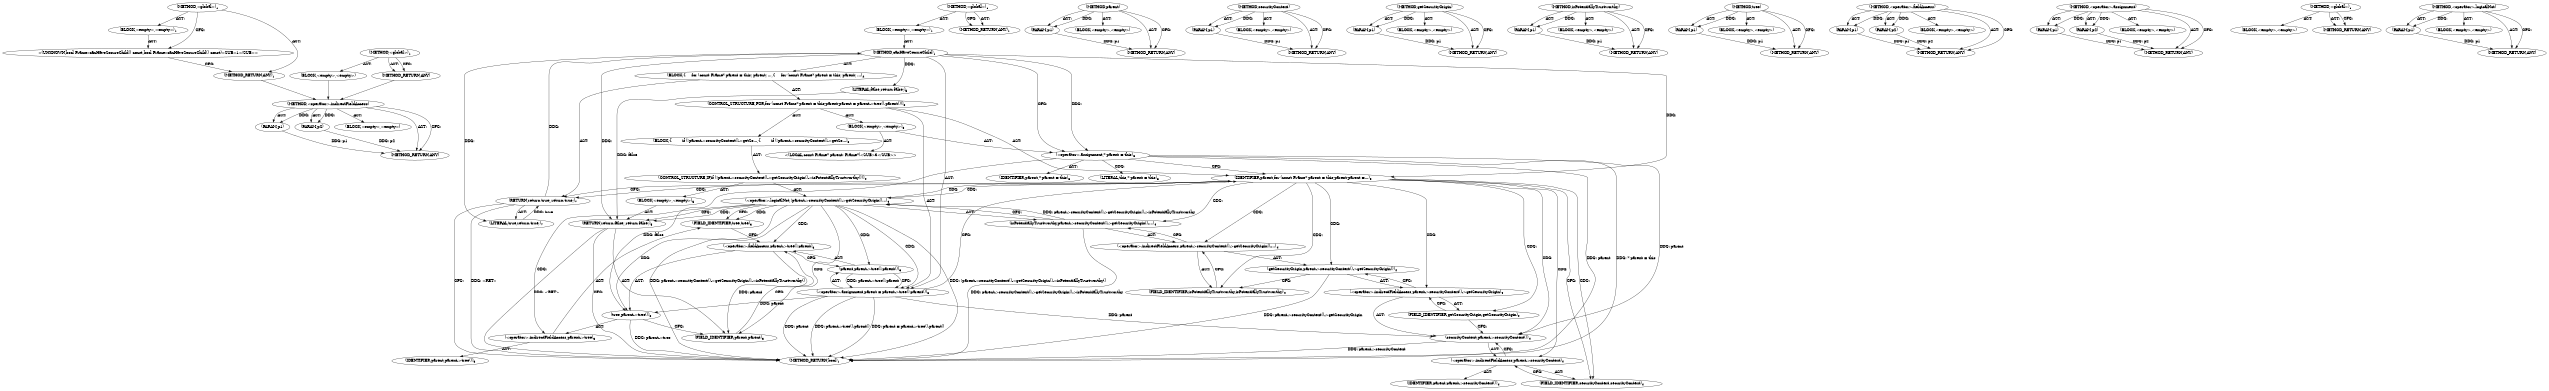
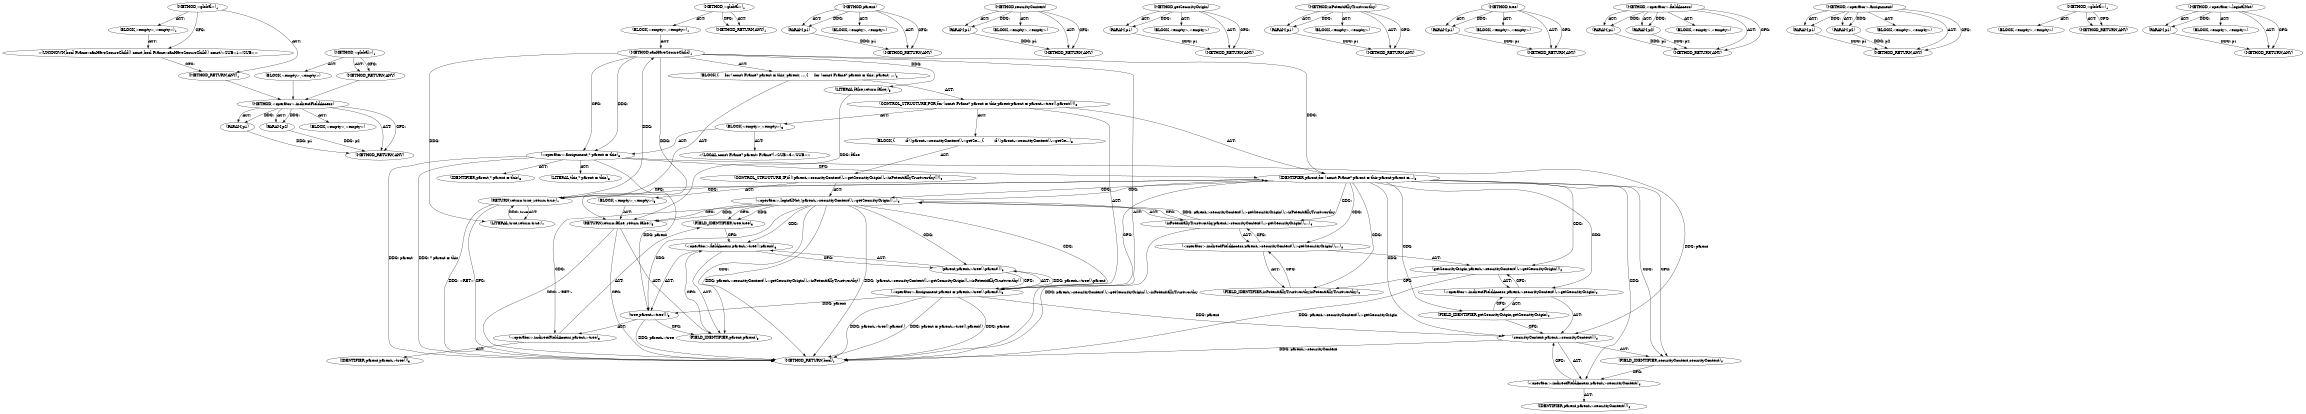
(1120, 167) -> (585, 167)
(945, 176) -> (1133, 124)
(653, 235) -> (655, 235)
(750, 292) -> (708, 292)
(1548, 372) -> (1611, 349)
